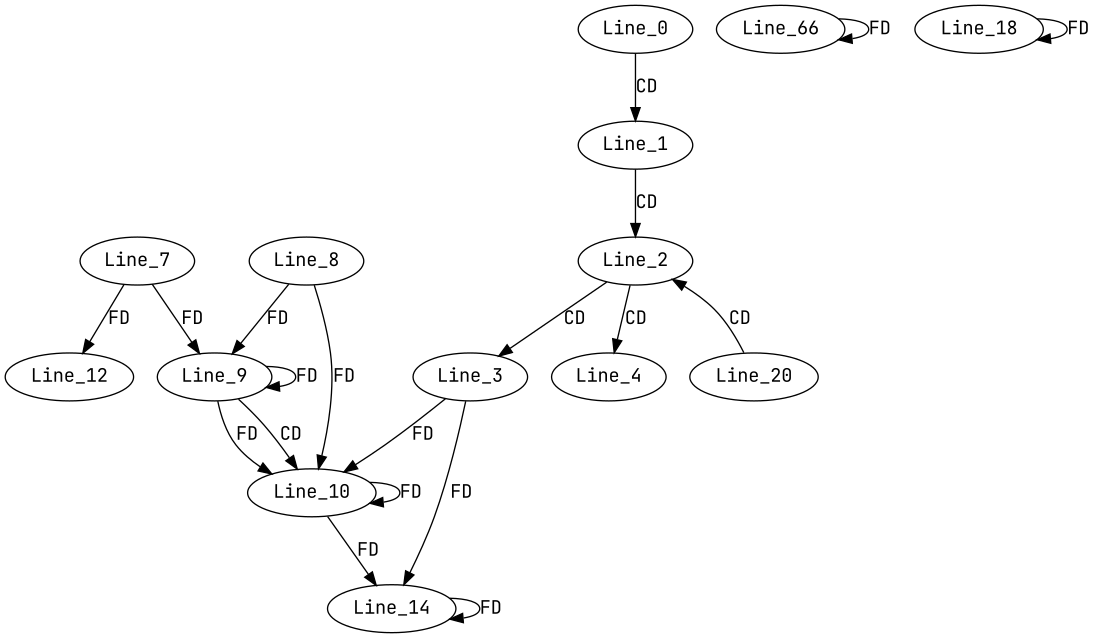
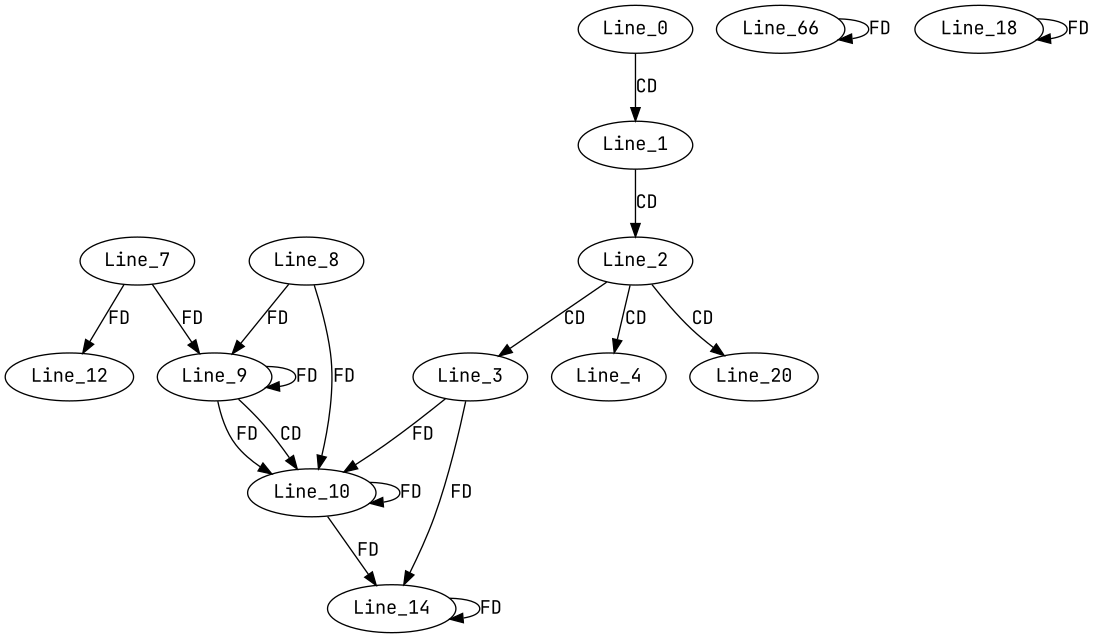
(719, 315) -> (681, 318)
